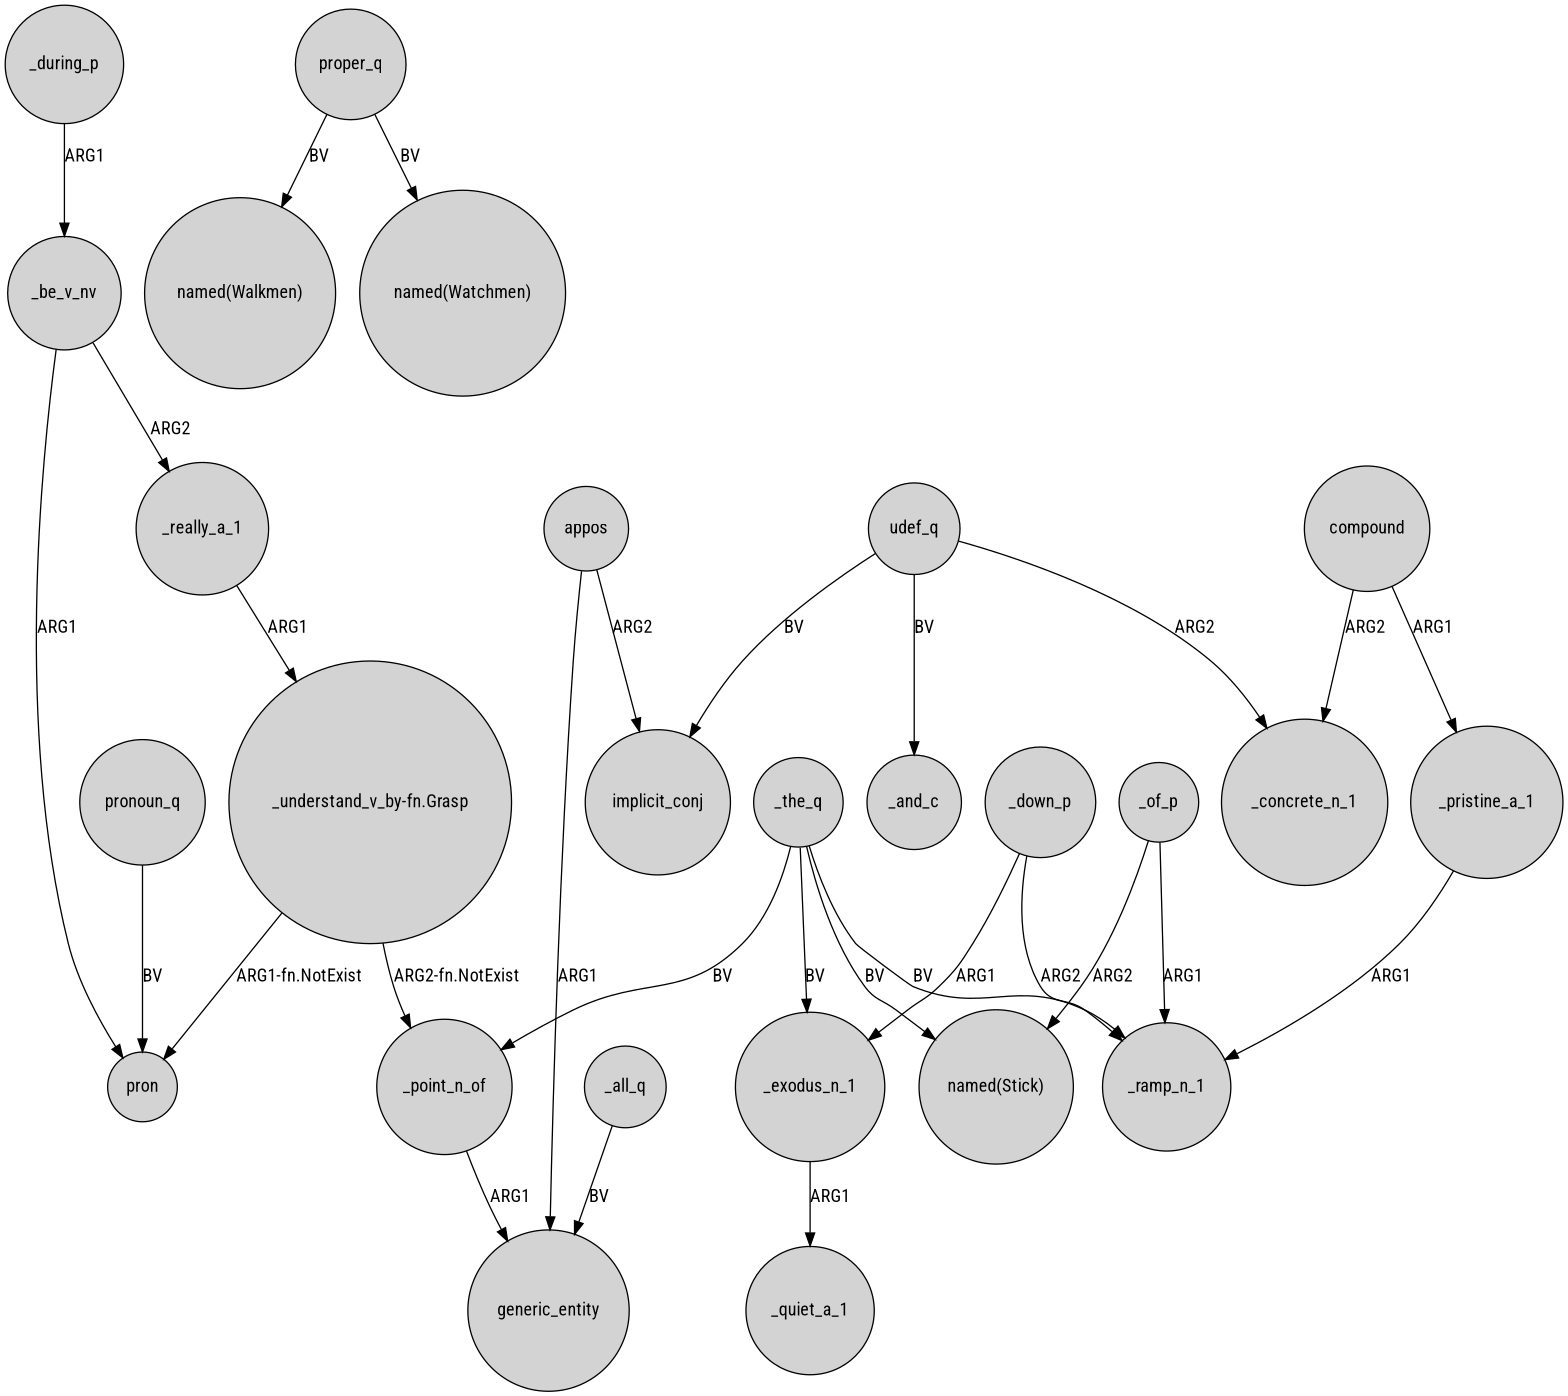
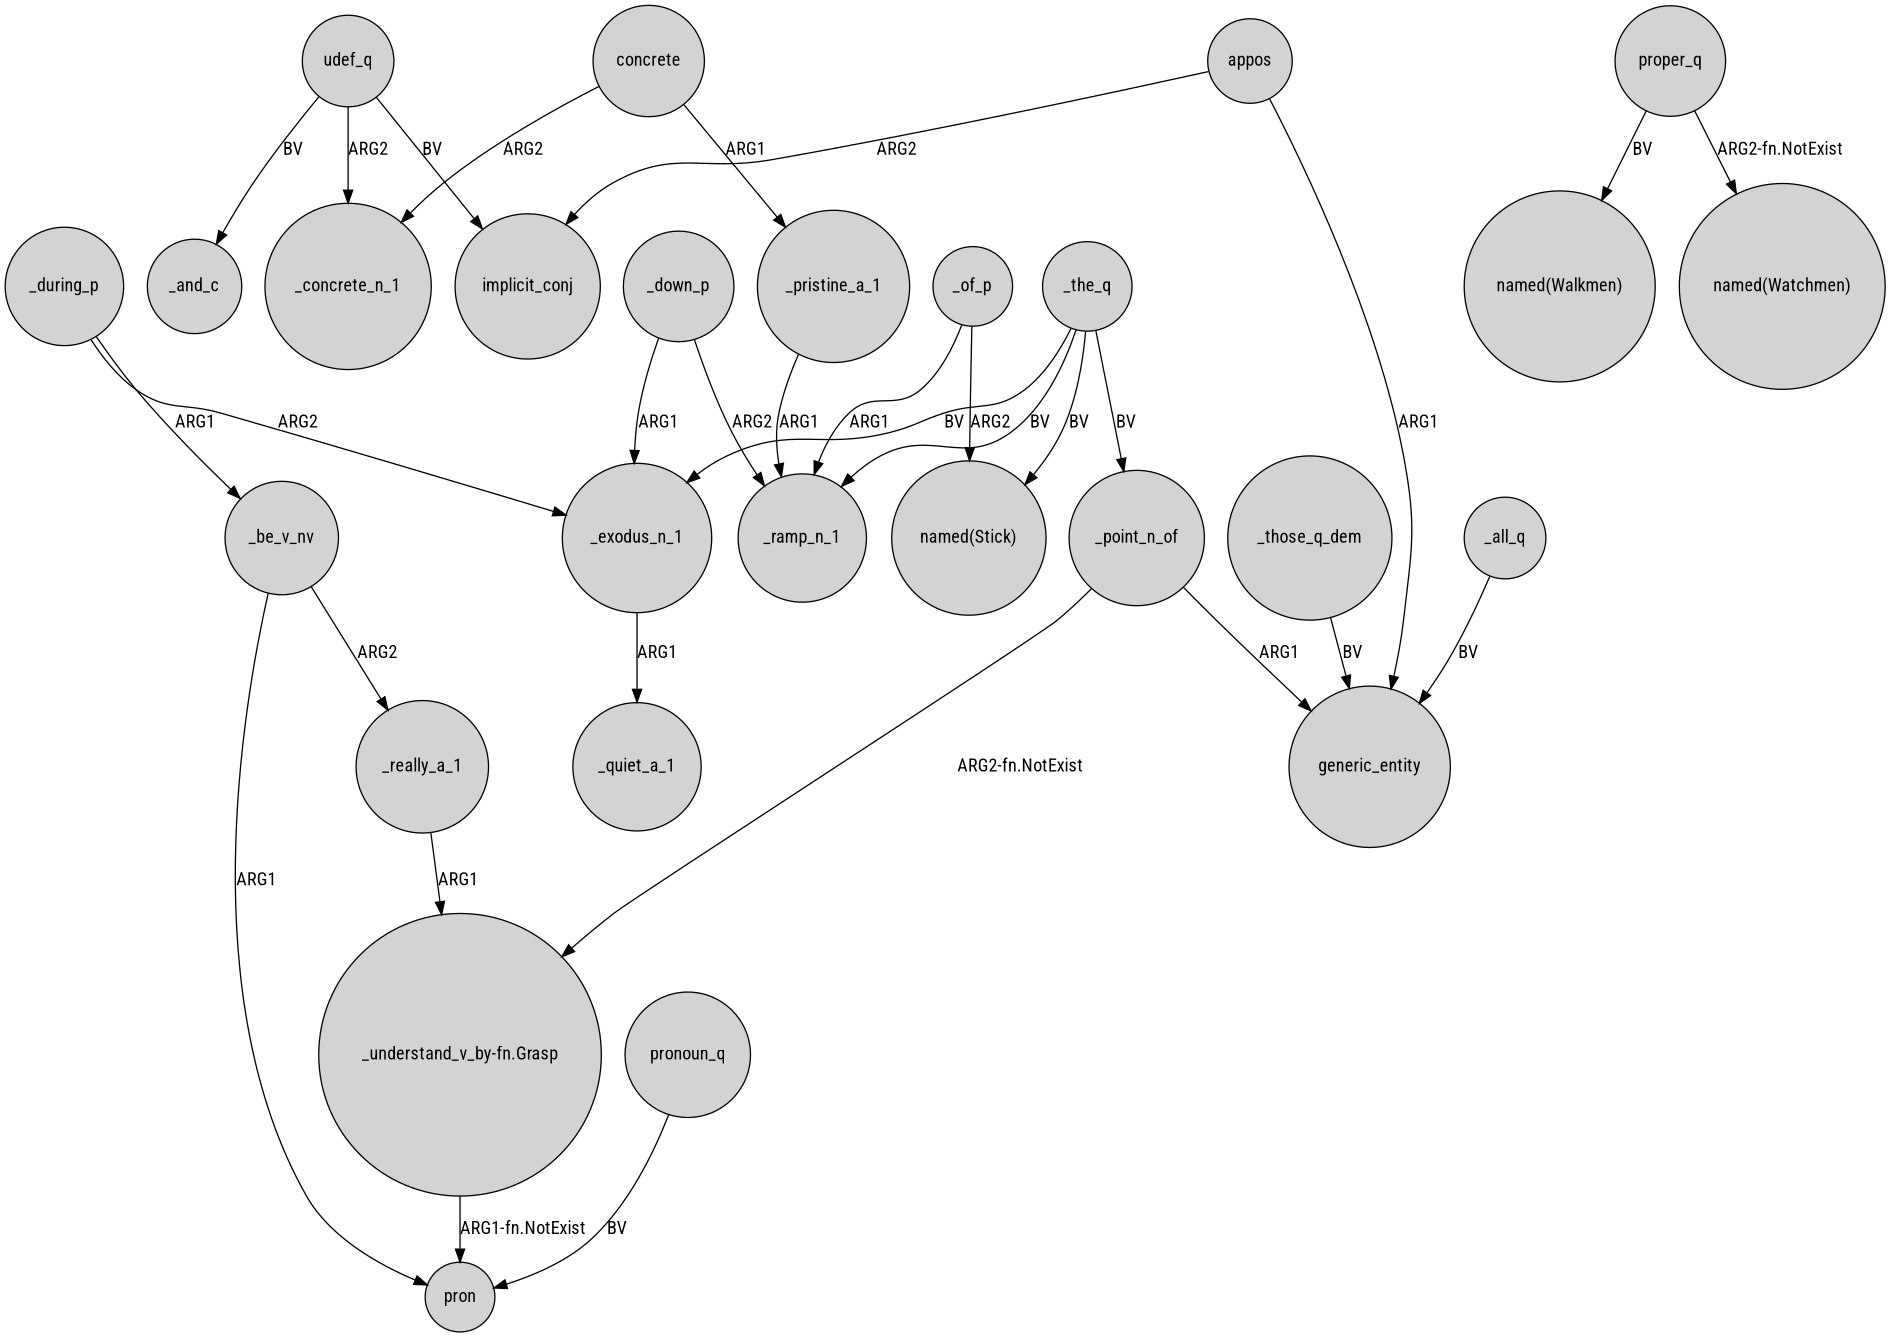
(411, 157) -> (1780, 150)
none -> (312, 440)
(1367, 529) -> (649, 61)
none -> (1310, 538)
(392, 980) -> (832, 769)
